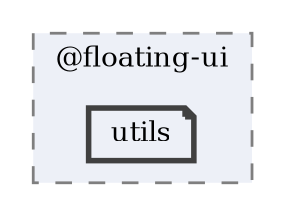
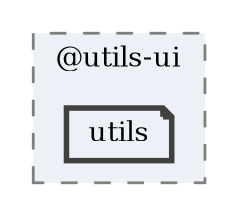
(143, 60) -> (119, 60)
